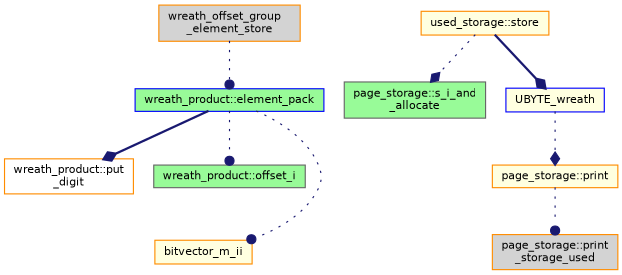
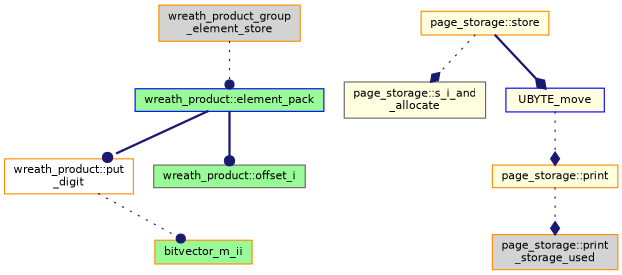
(230, 23) -> (230, 23)
(485, 23) -> (485, 23)
(415, 100) -> (415, 100)
(555, 100) -> (555, 100)
(162, 132) -> (162, 132)
(230, 134) -> (230, 134)
(321, 175) -> (137, 215)
(555, 204) -> (555, 204)
(204, 252) -> (204, 252)
